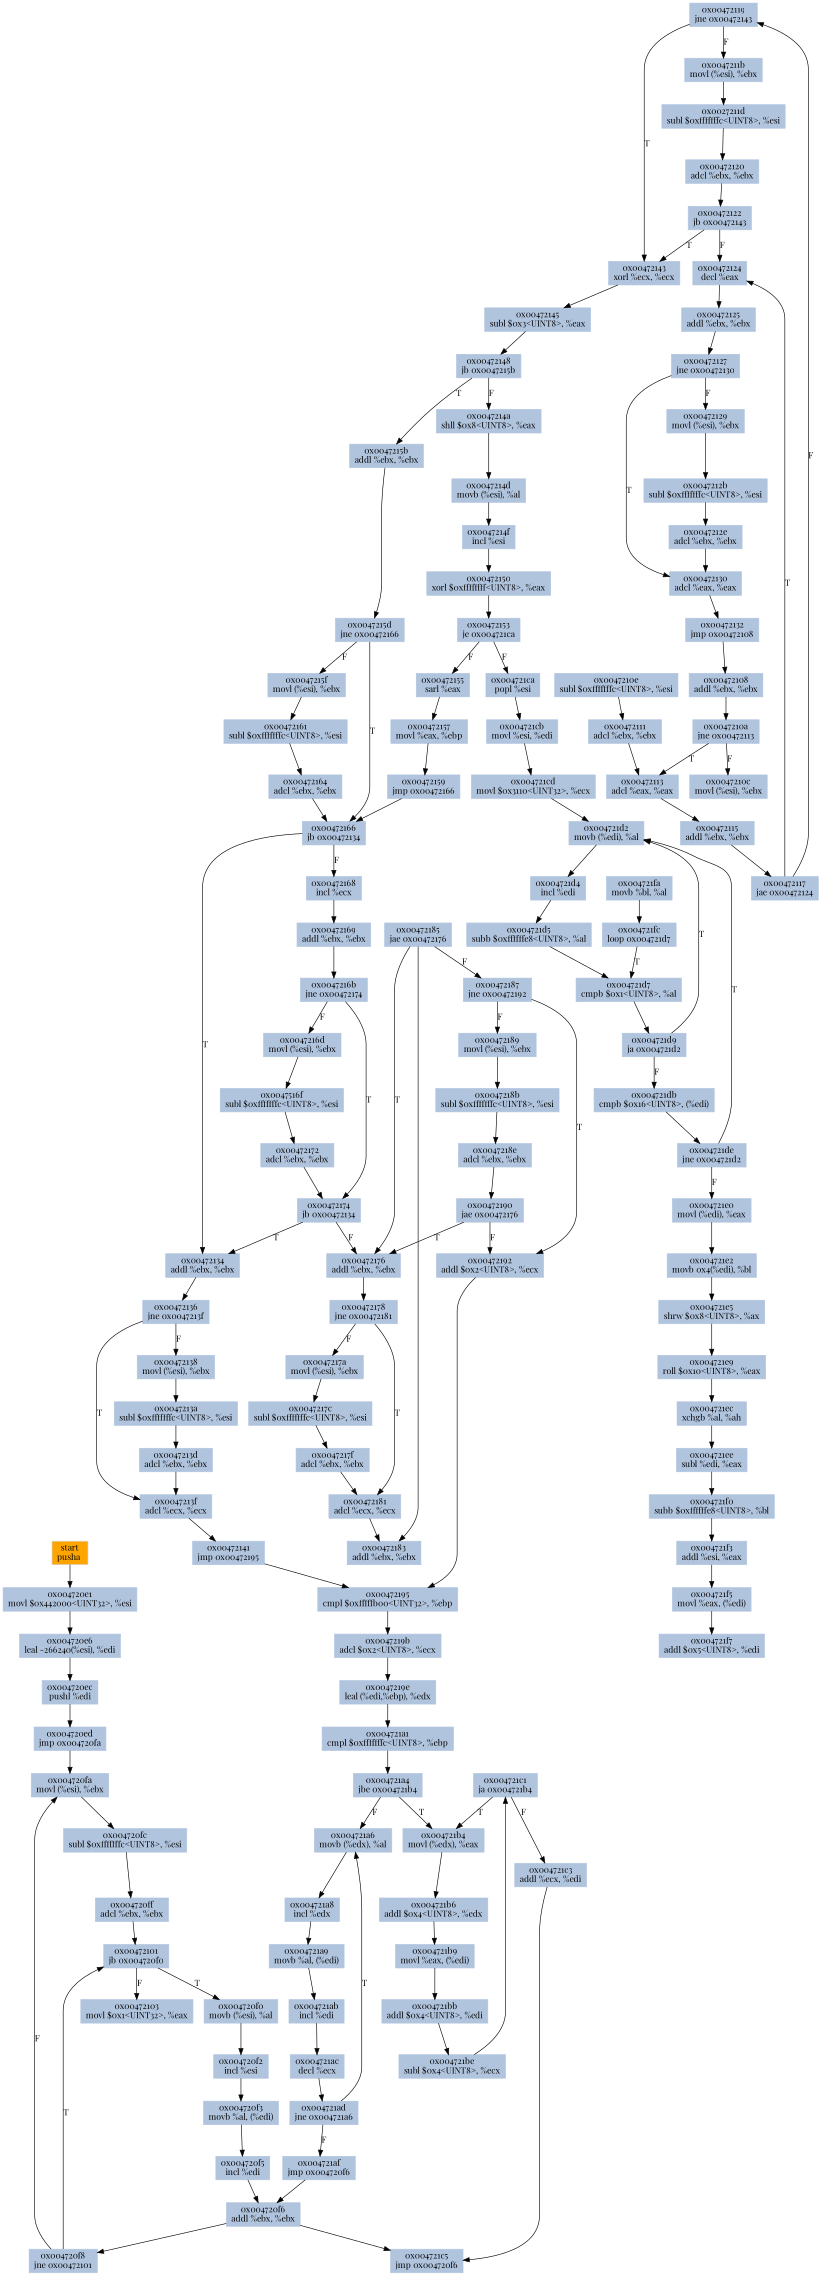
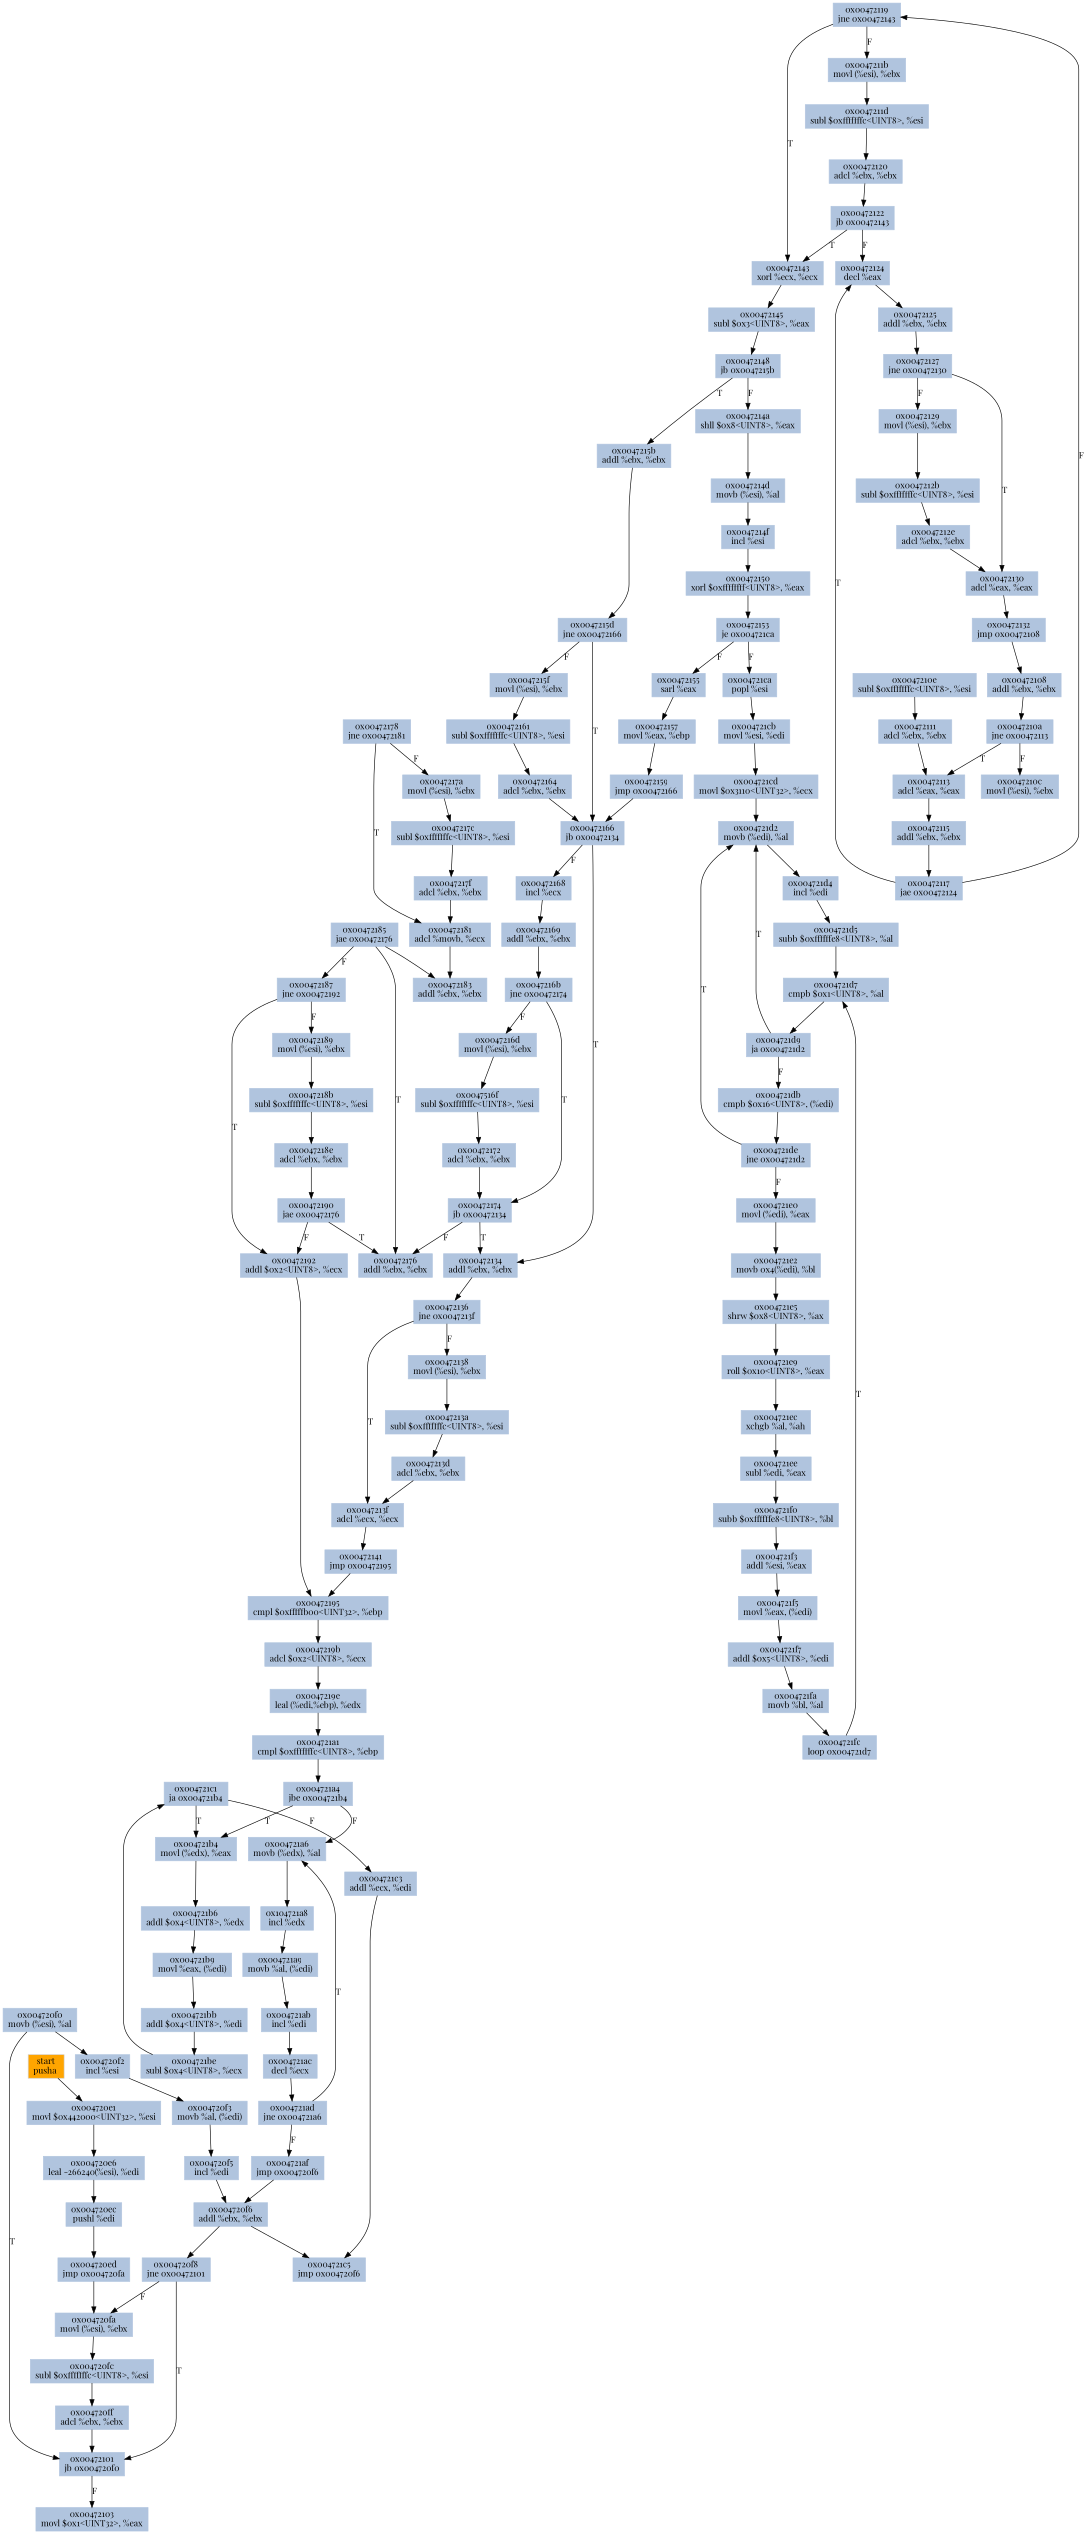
(724, 116) -> (867, 116)
(364, 1286) -> none
(365, 1506) -> (450, 935)
none -> (787, 1675)
(312, 1910) -> (287, 1918)
(186, 1982) -> (10, 2254)
